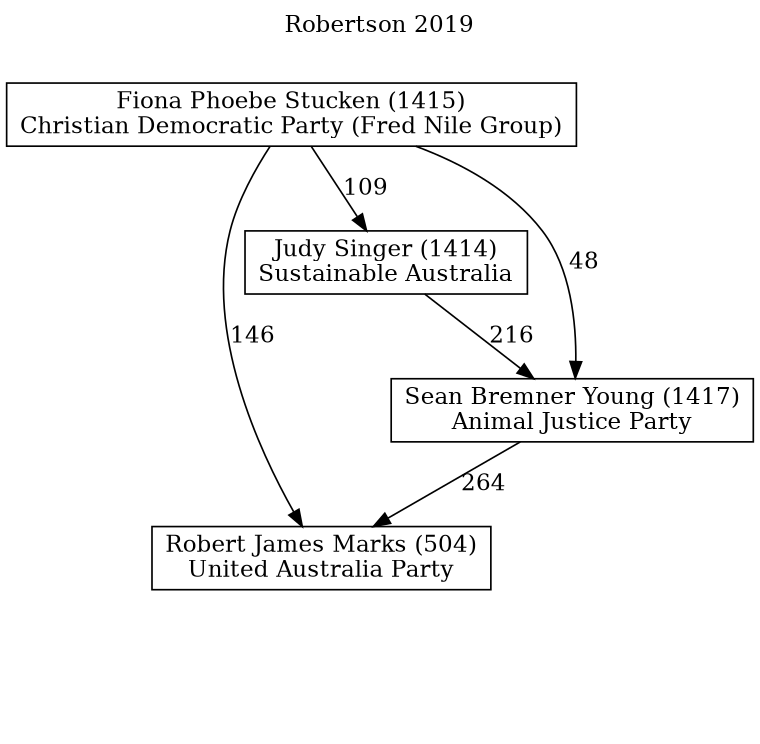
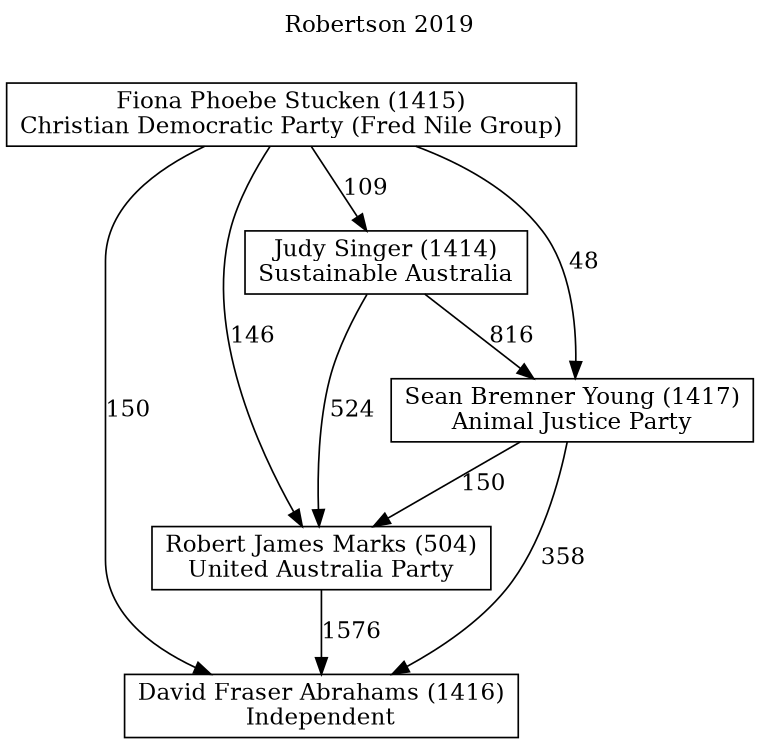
(512, 336) -> (512, 336)
none -> (326, 398)
(484, 484) -> (484, 484)
none -> (321, 706)
